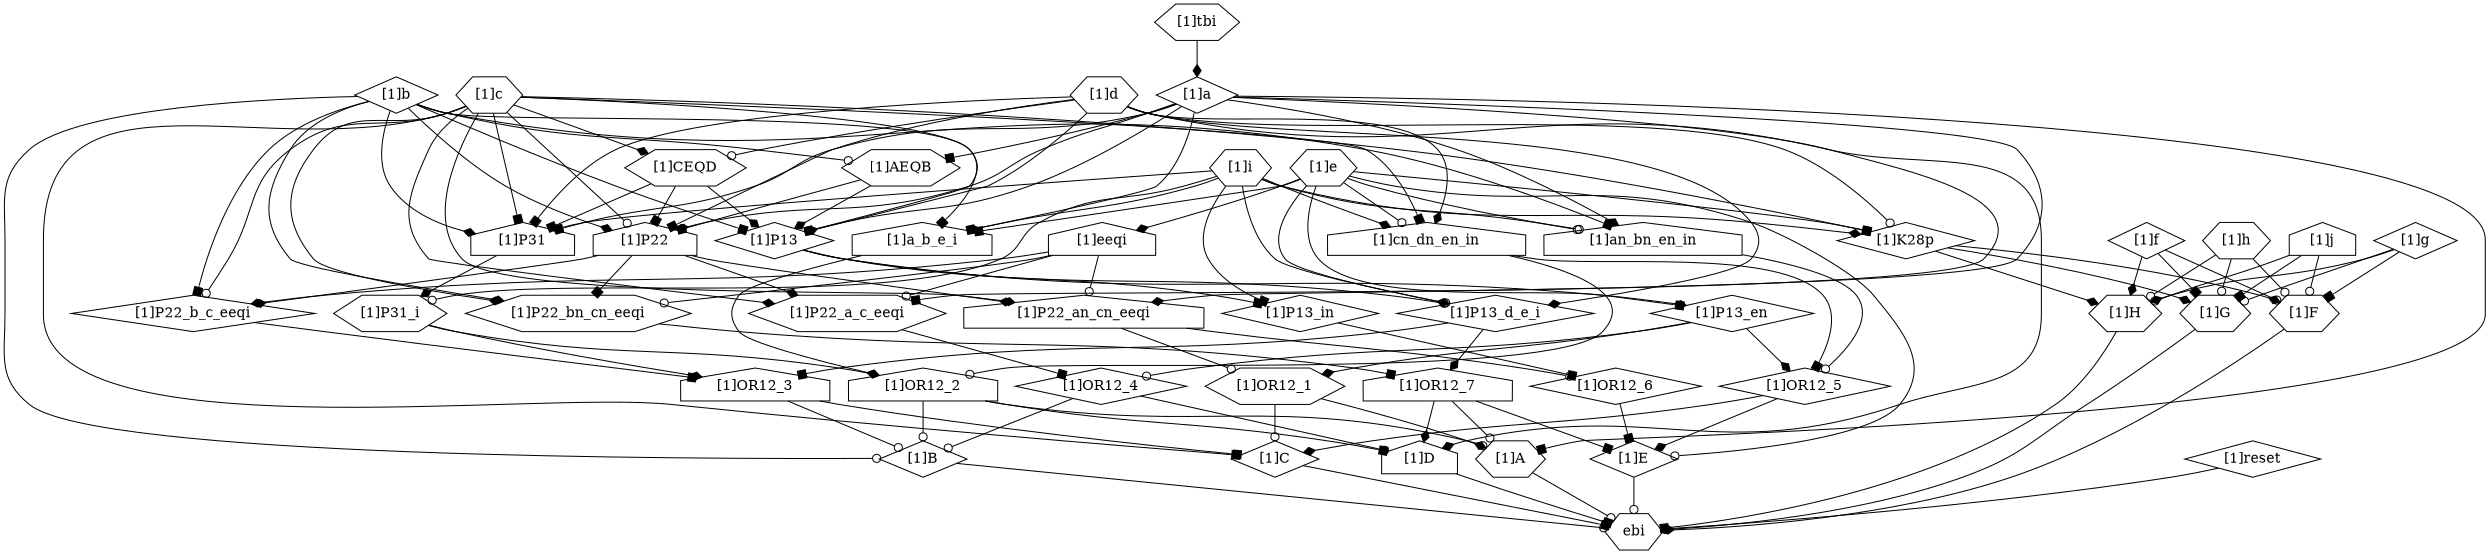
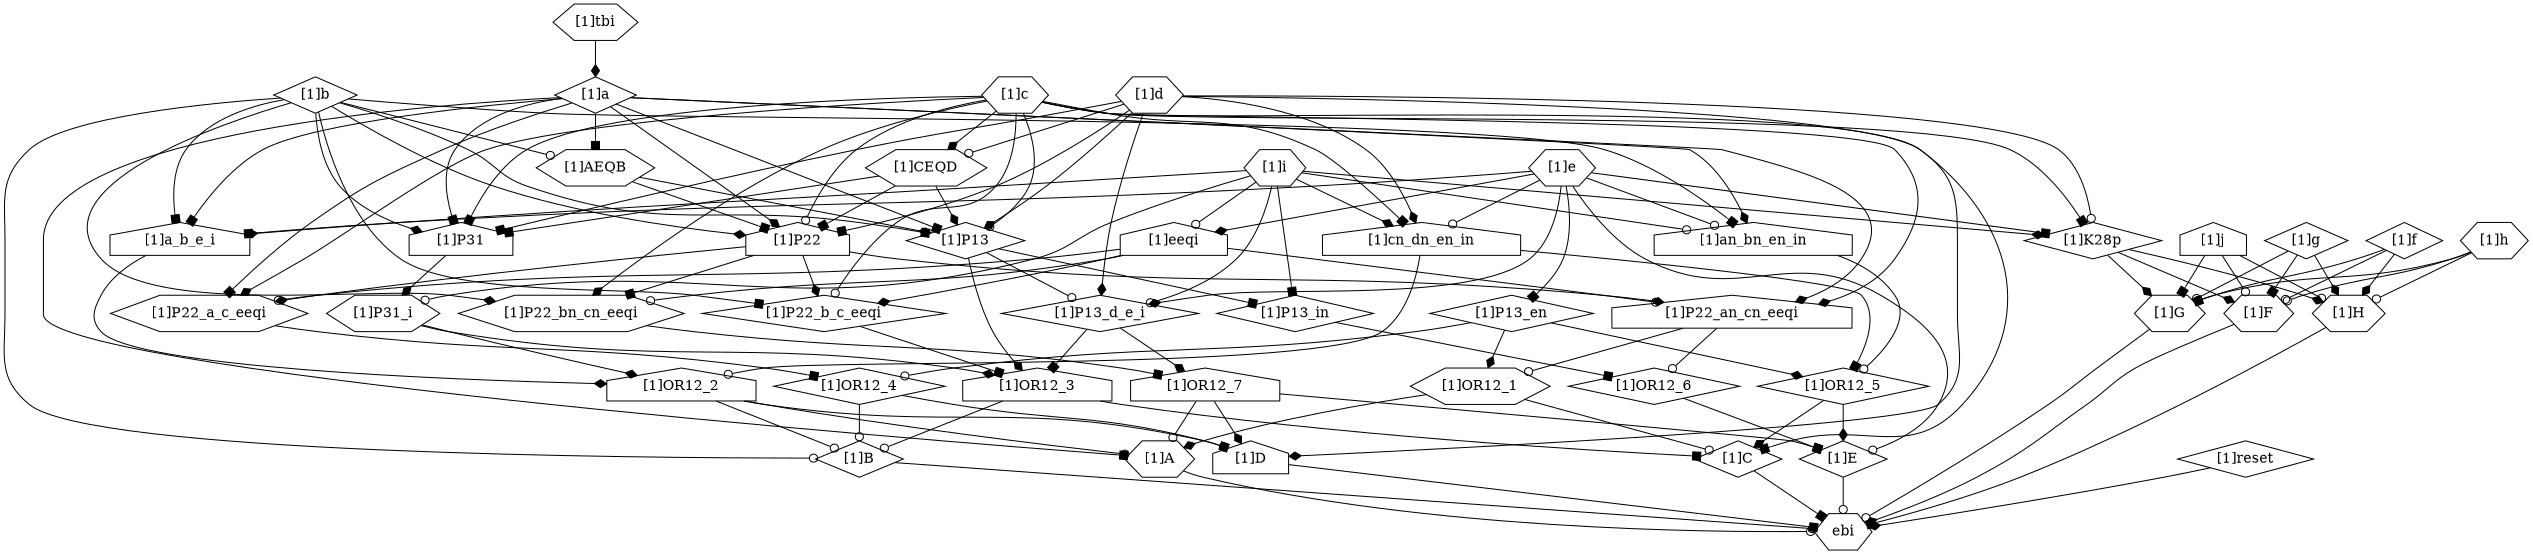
(886, 195) -> (1227, 202)
(1238, 284) -> (984, 313)
